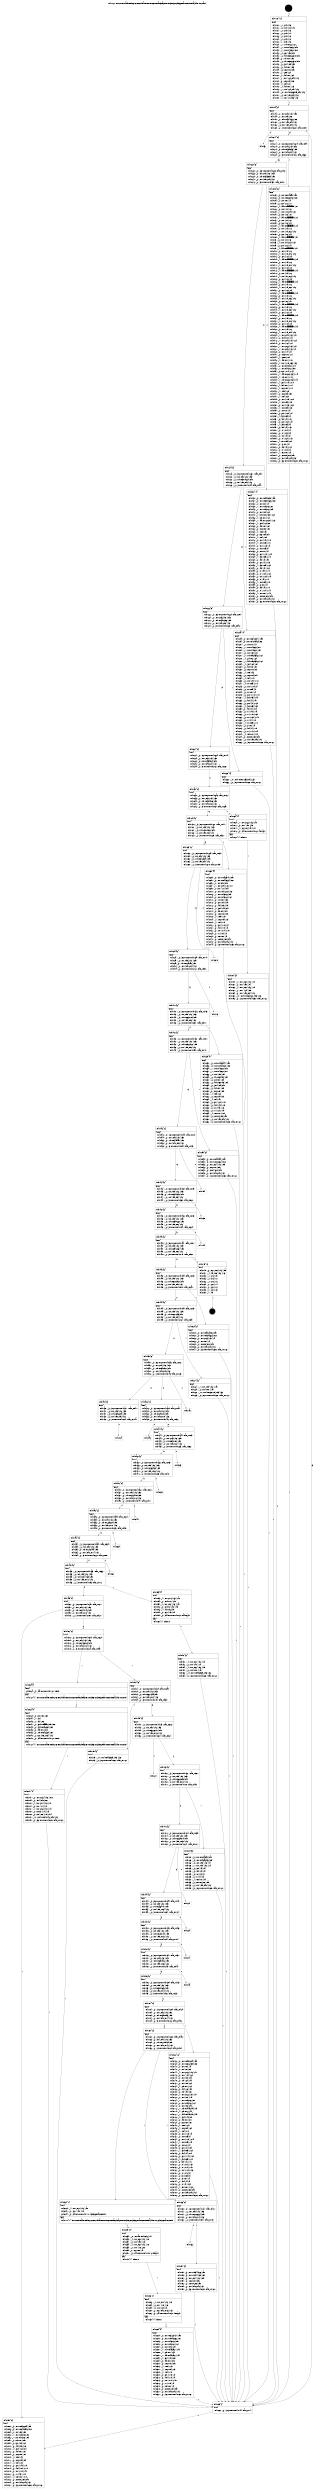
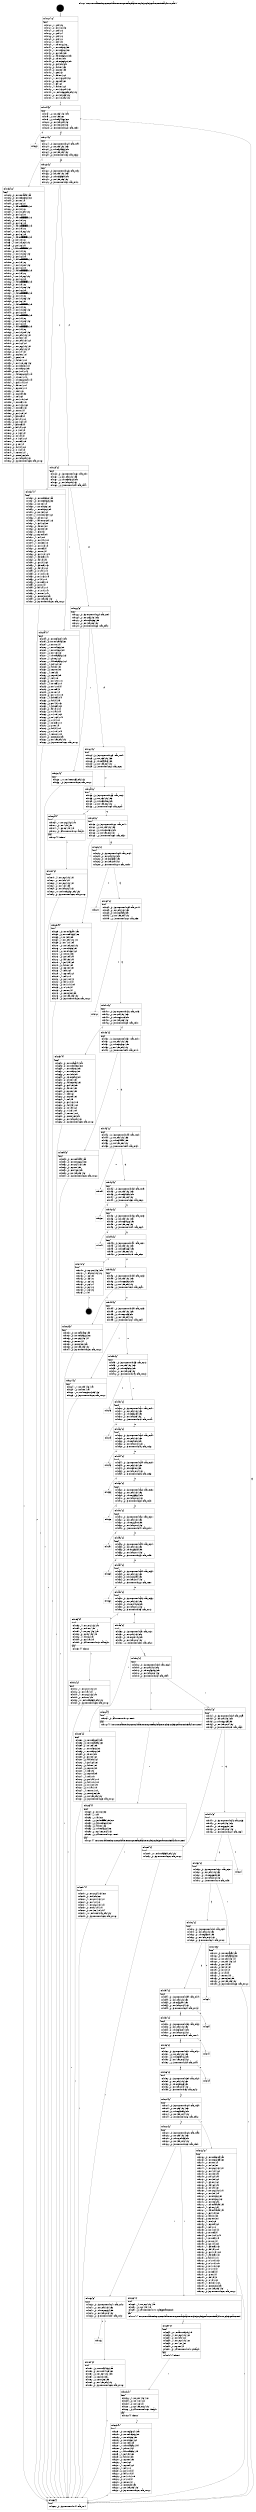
(162, 1388) -> (134, 1424)
(129, 2430) -> (75, 2149)
